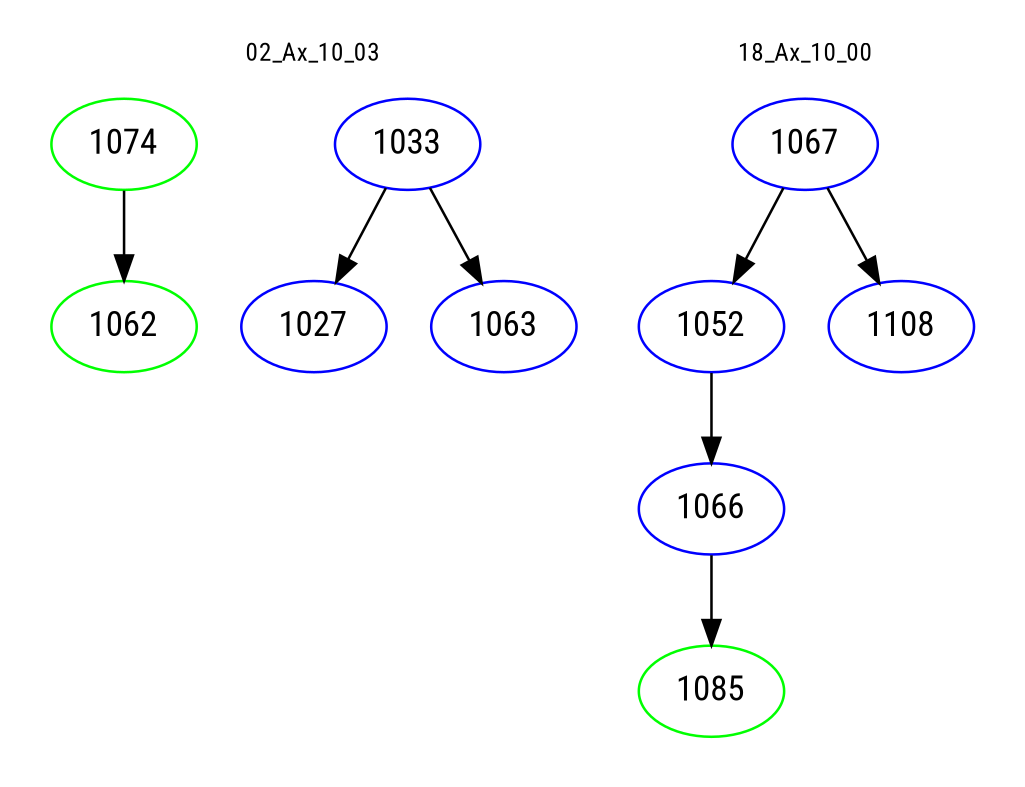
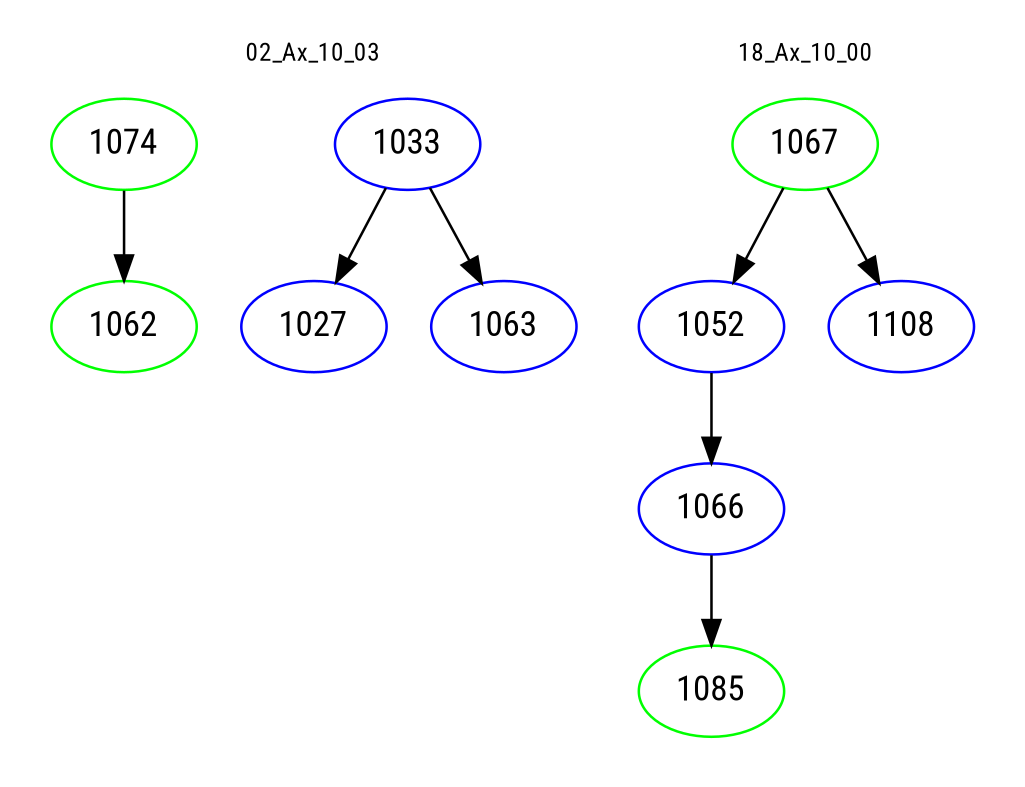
(805, 144) -> (805, 144)
